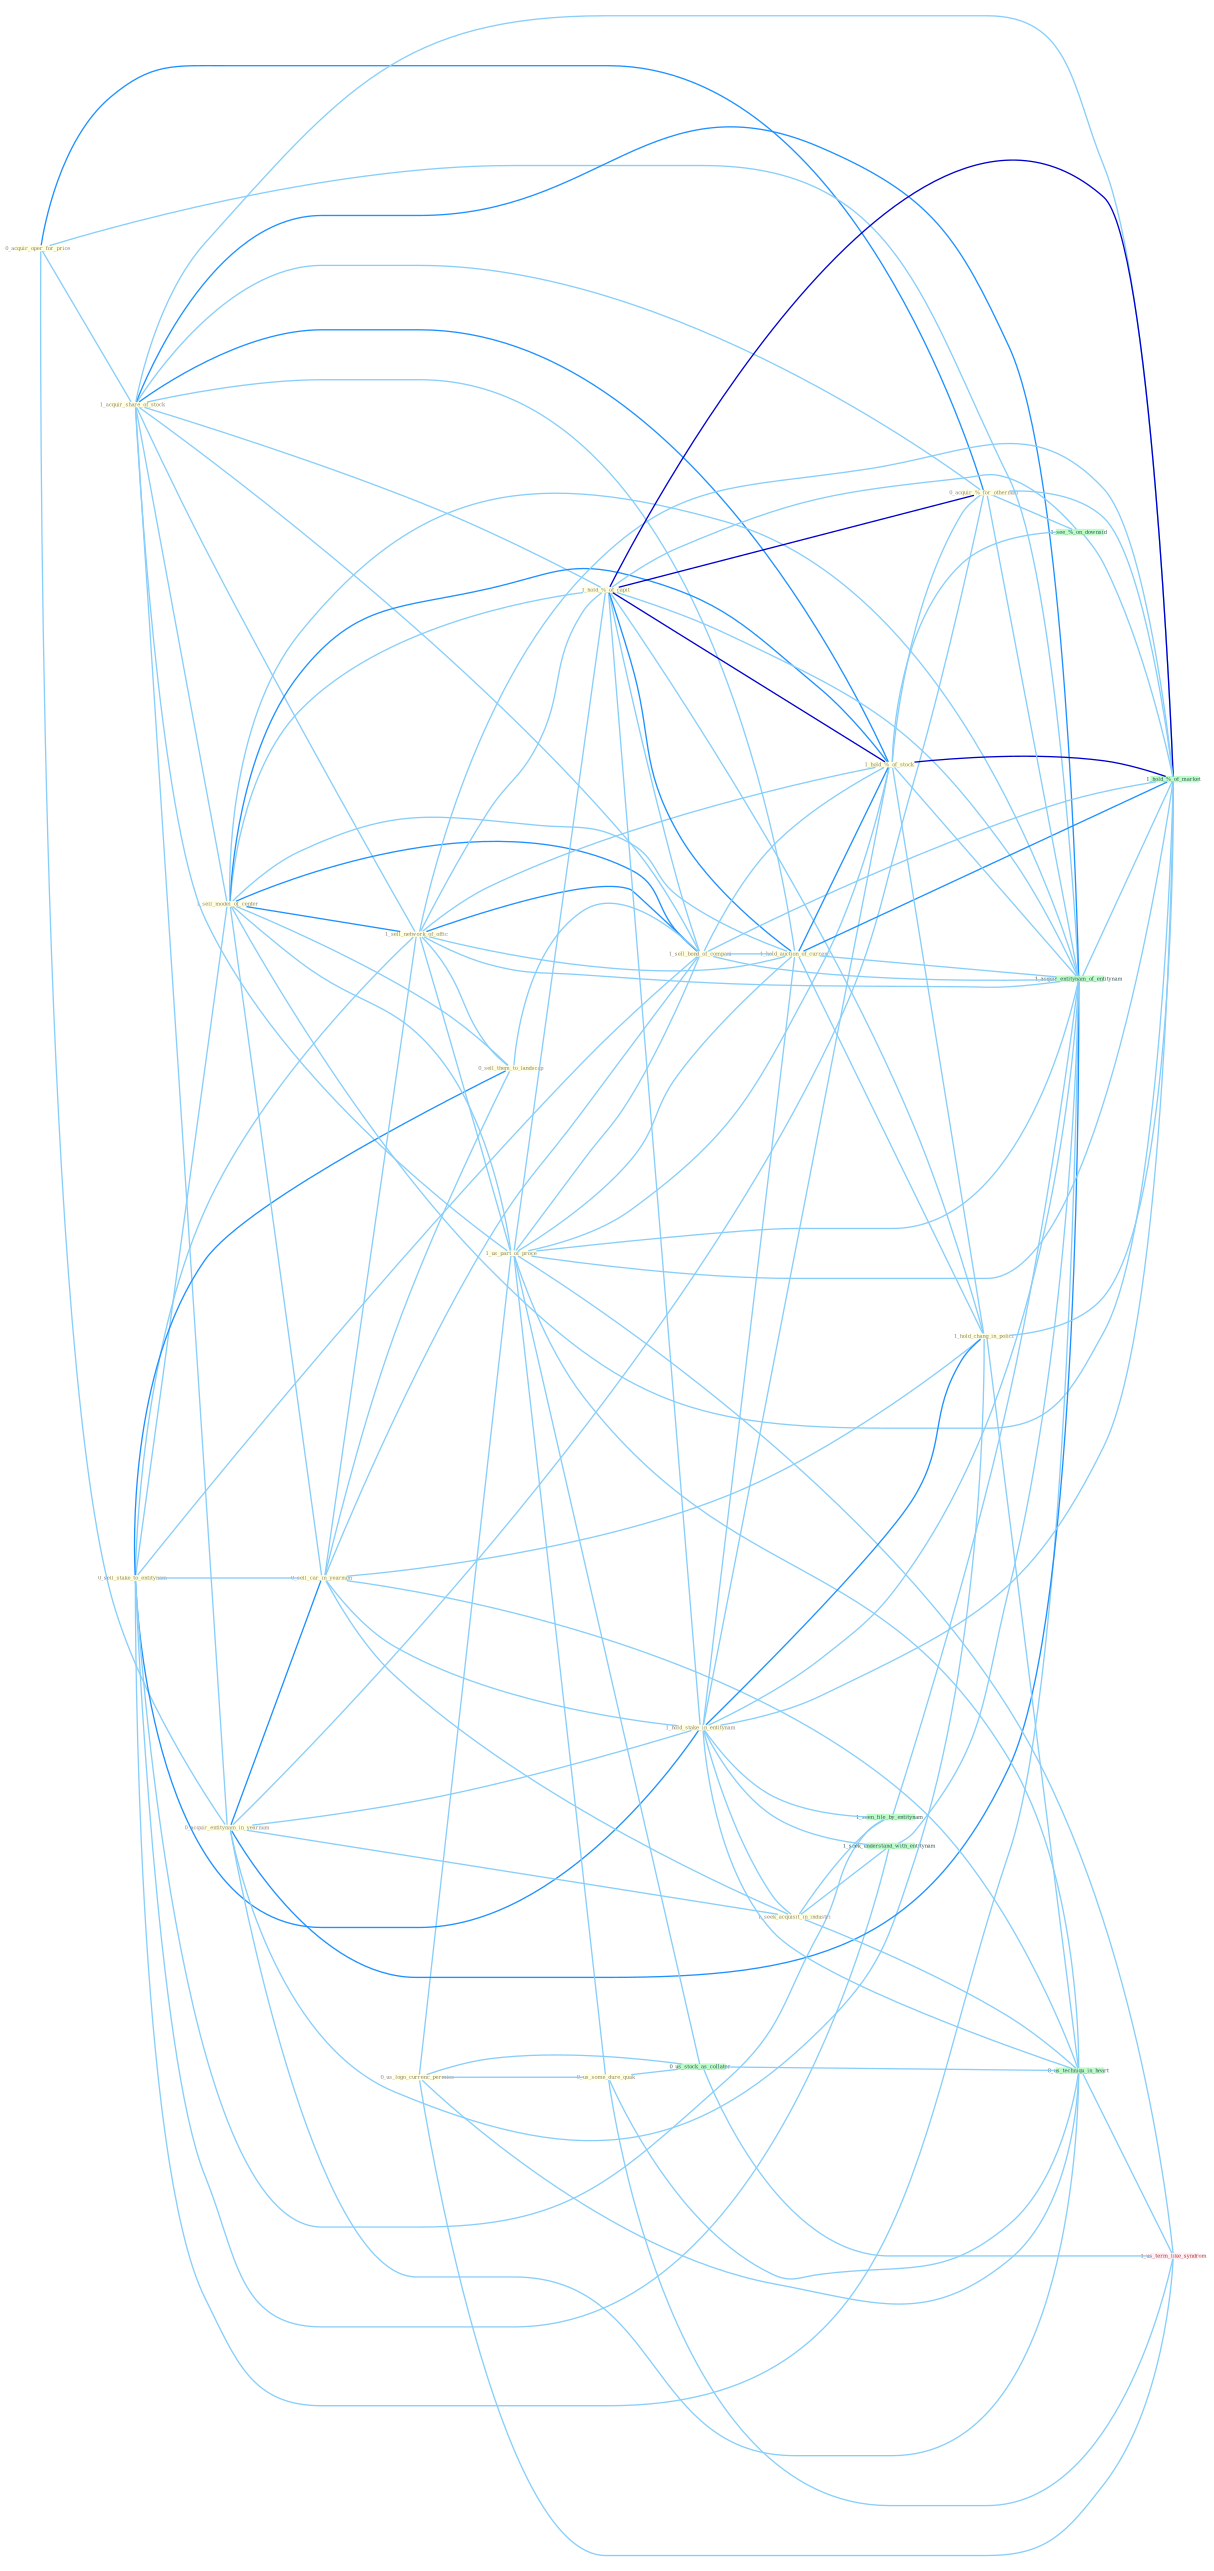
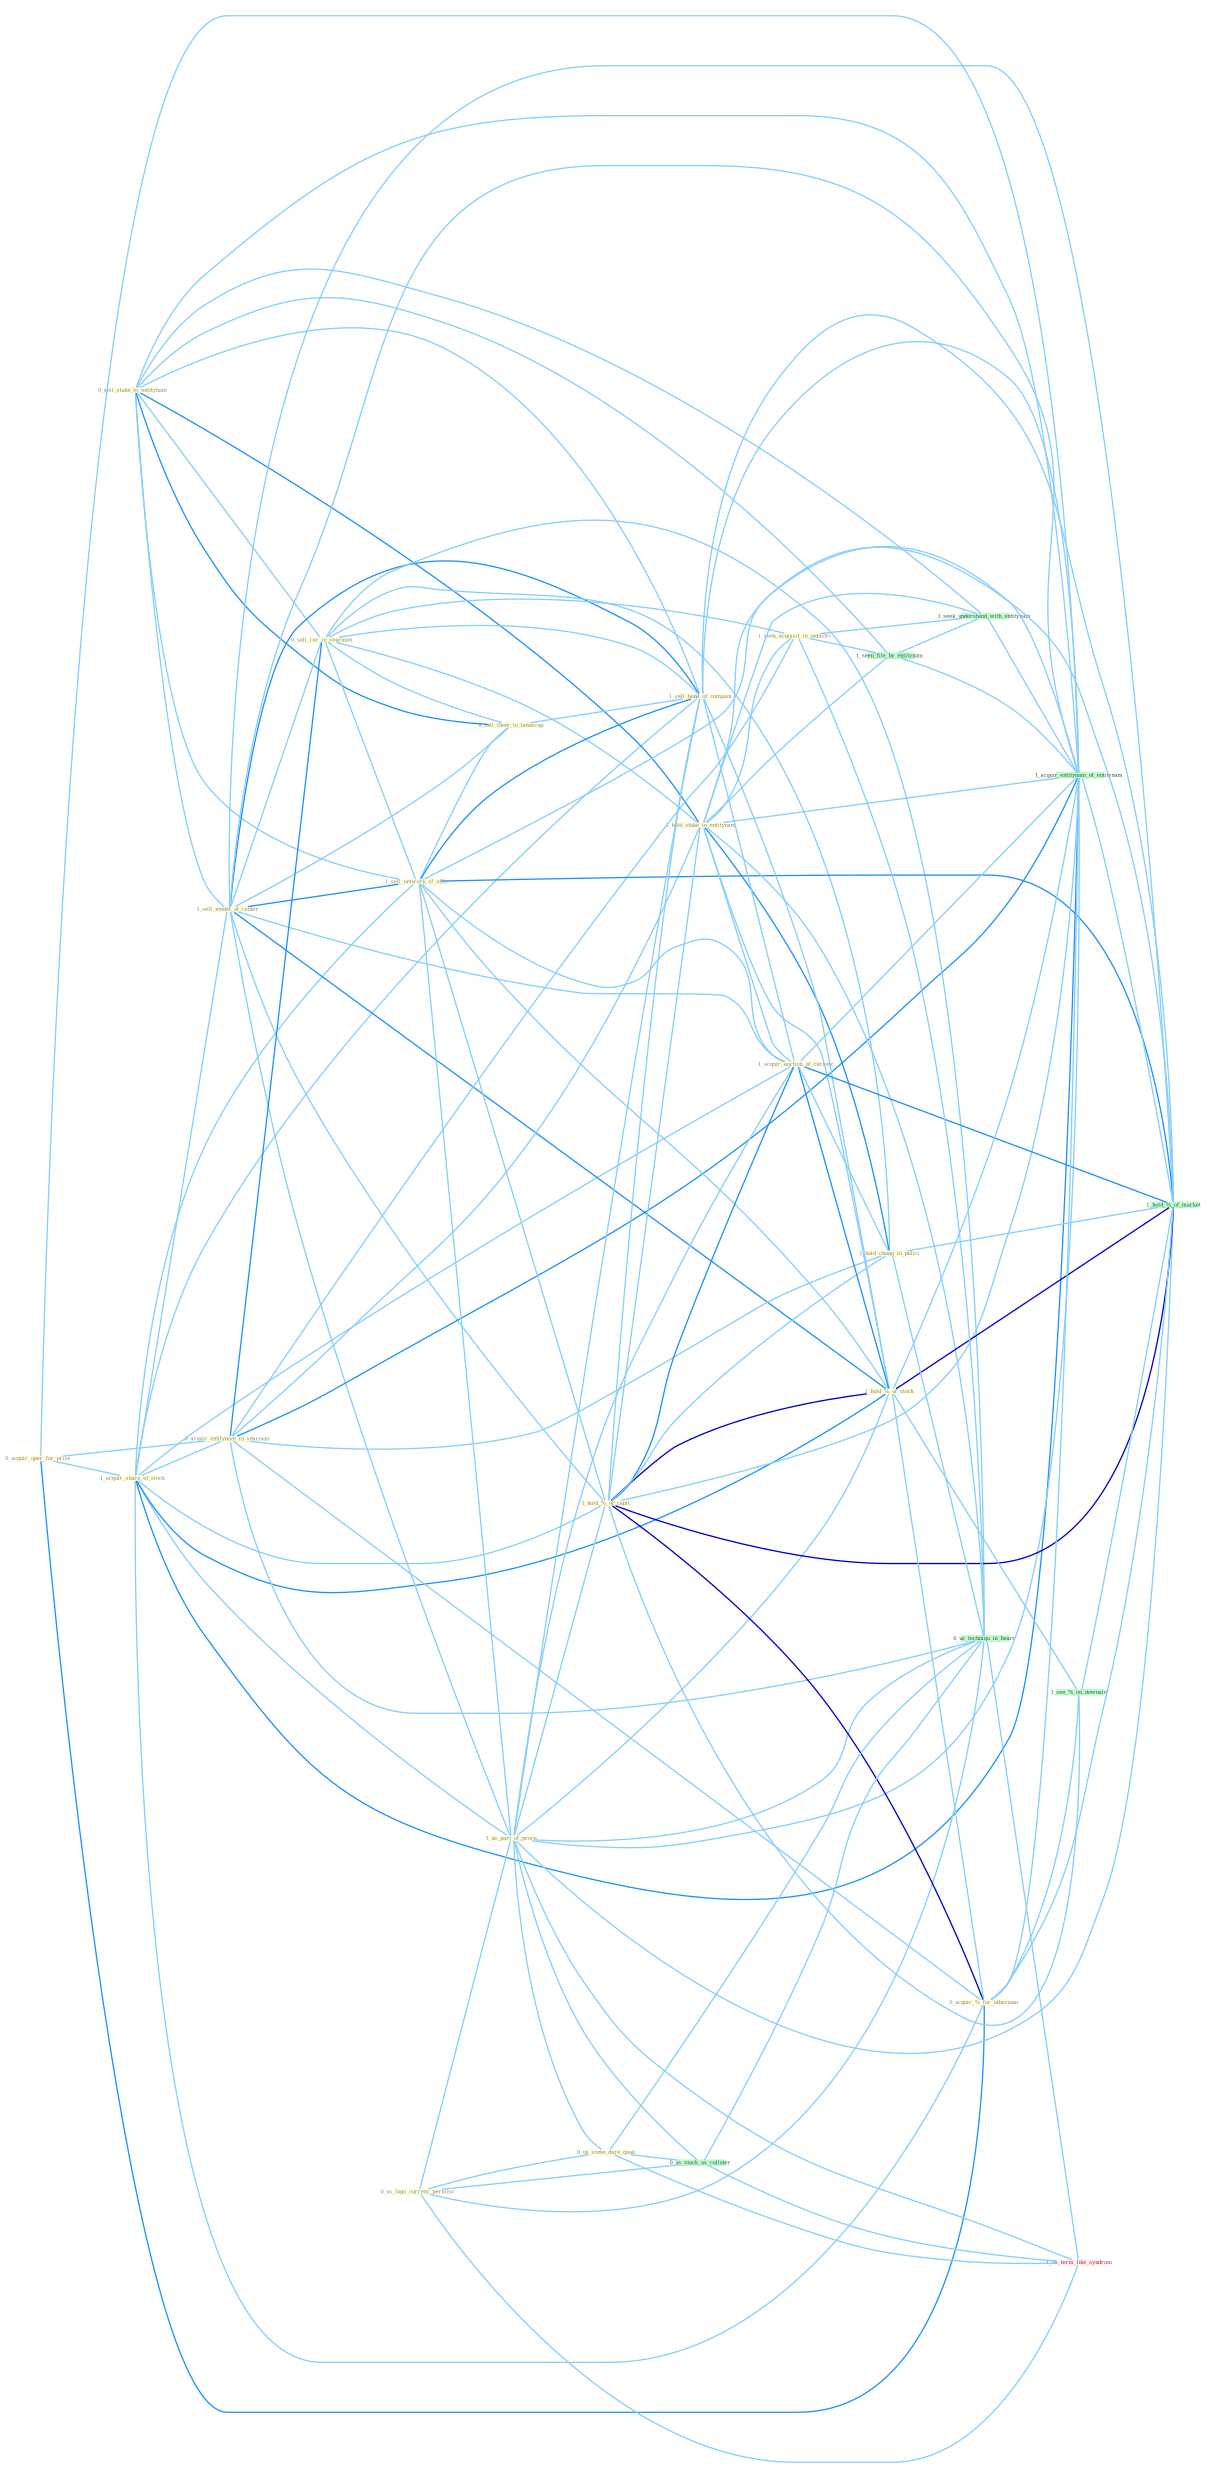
(880, 16) -> none
(789, 479) -> (942, 875)
none -> (938, 636)
(796, 954) -> (796, 1064)
(938, 1051) -> none
